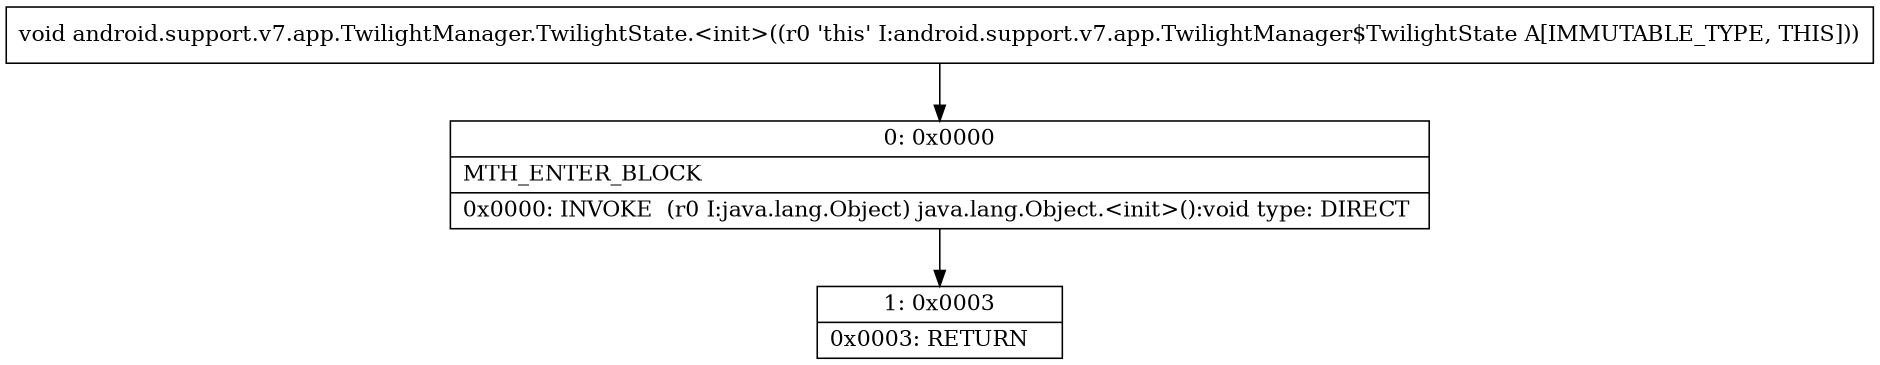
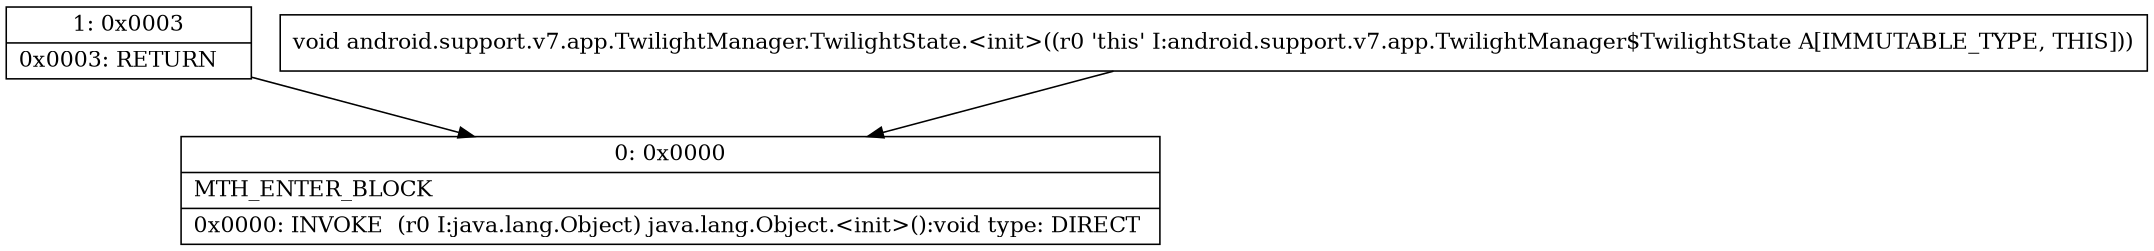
(940, 250) -> (355, 105)
